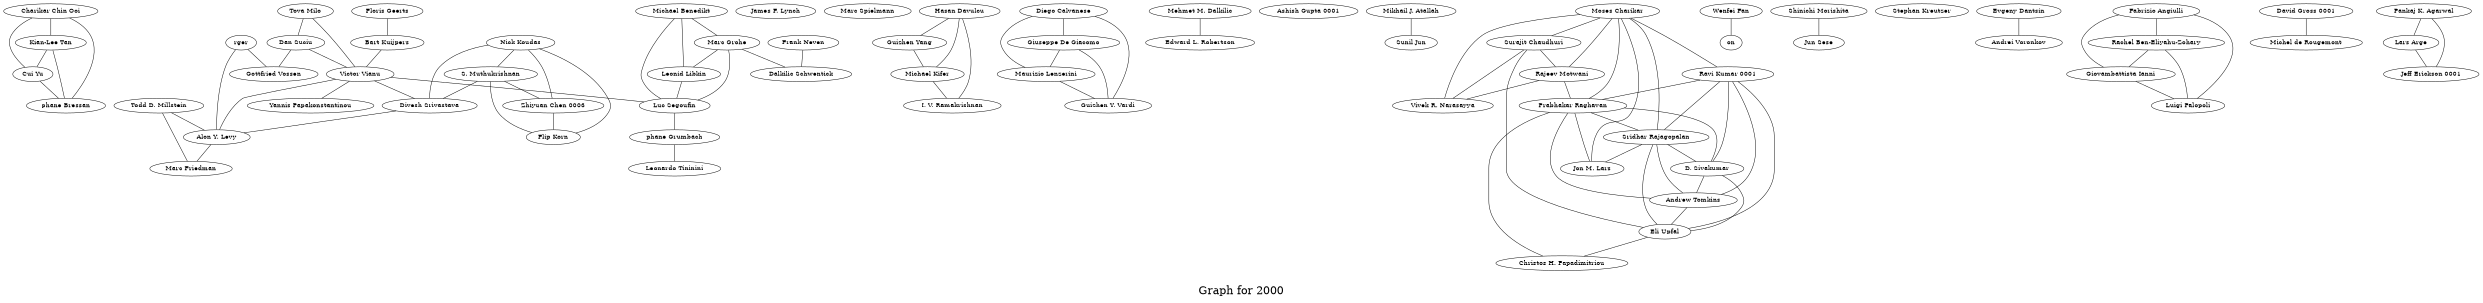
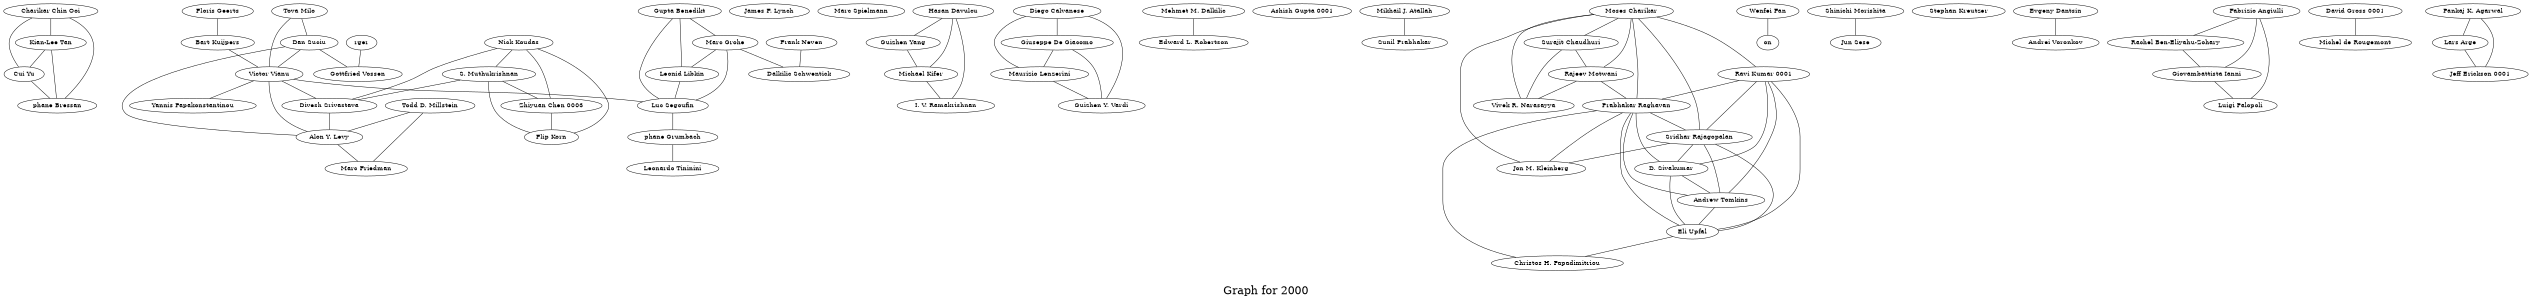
(682, 11) -> (680, 11)
(1411, 43) -> (1405, 43)
(2182, 72) -> none
(220, 88) -> (122, 108)
(1592, 169) -> (1541, 169)
(1513, 182) -> (1625, 181)
